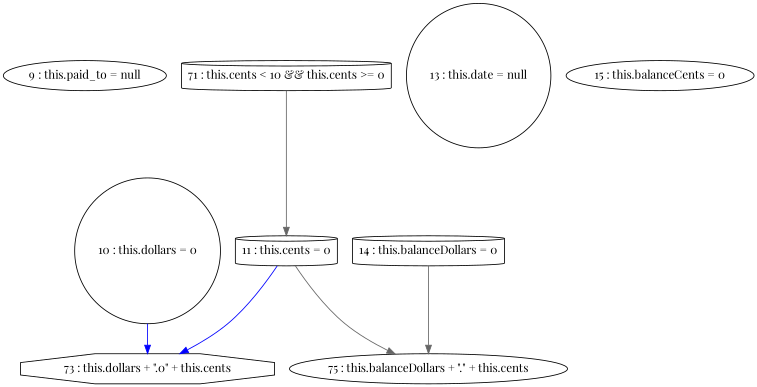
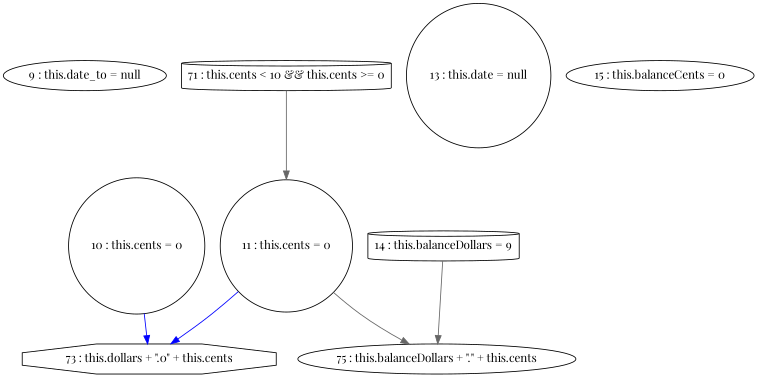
(85, 76) -> (85, 76)
(148, 251) -> (137, 246)
(286, 251) -> (286, 246)
(428, 251) -> (444, 246)
